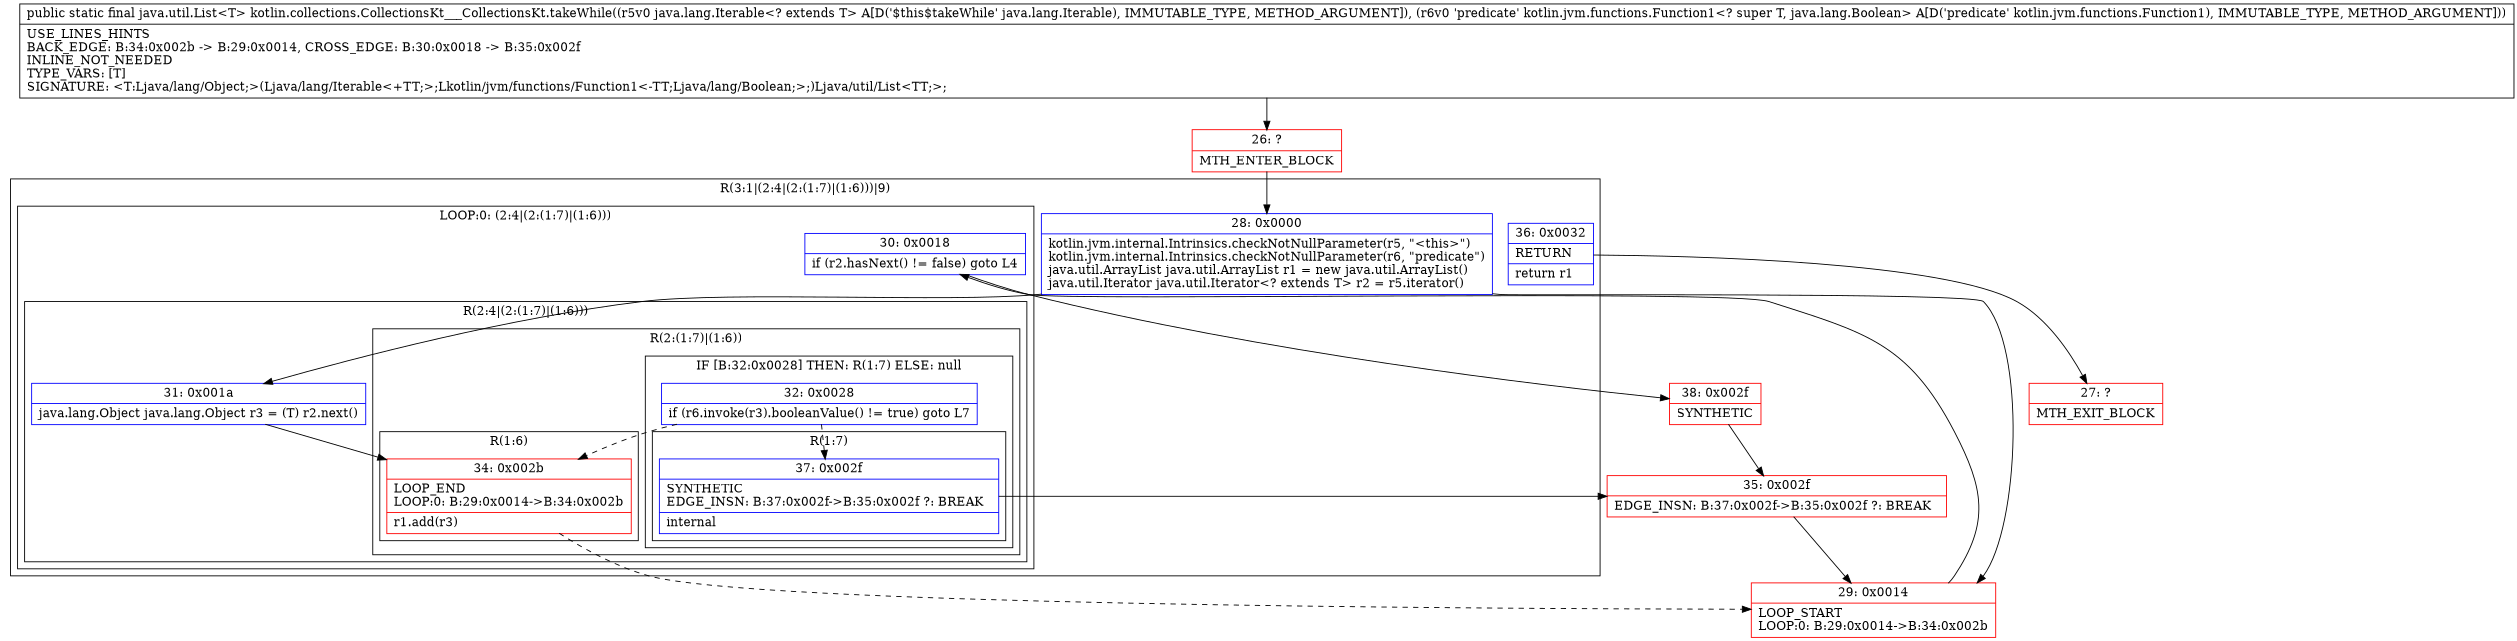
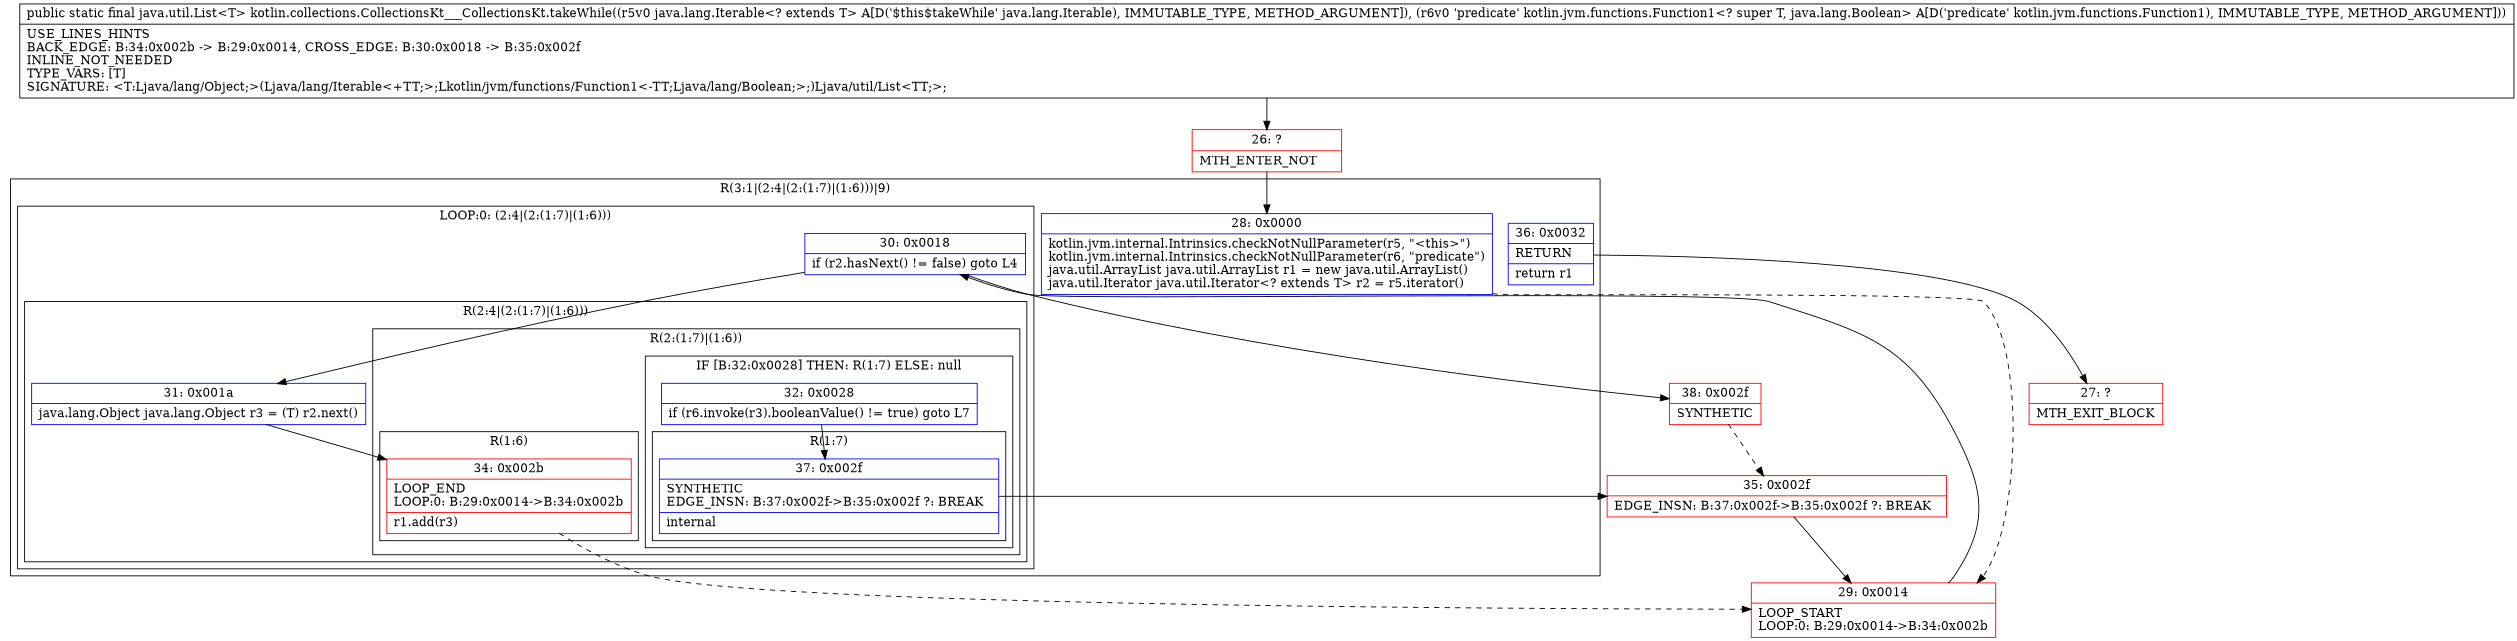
(1267, 161) -> (1258, 161)
(1881, 296) -> (1881, 296)
(595, 308) -> (544, 322)
(823, 437) -> (823, 437)
(631, 438) -> none
(1743, 446) -> (1743, 446)
